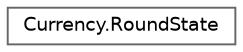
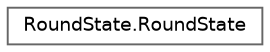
(122, 26) -> (135, 26)
